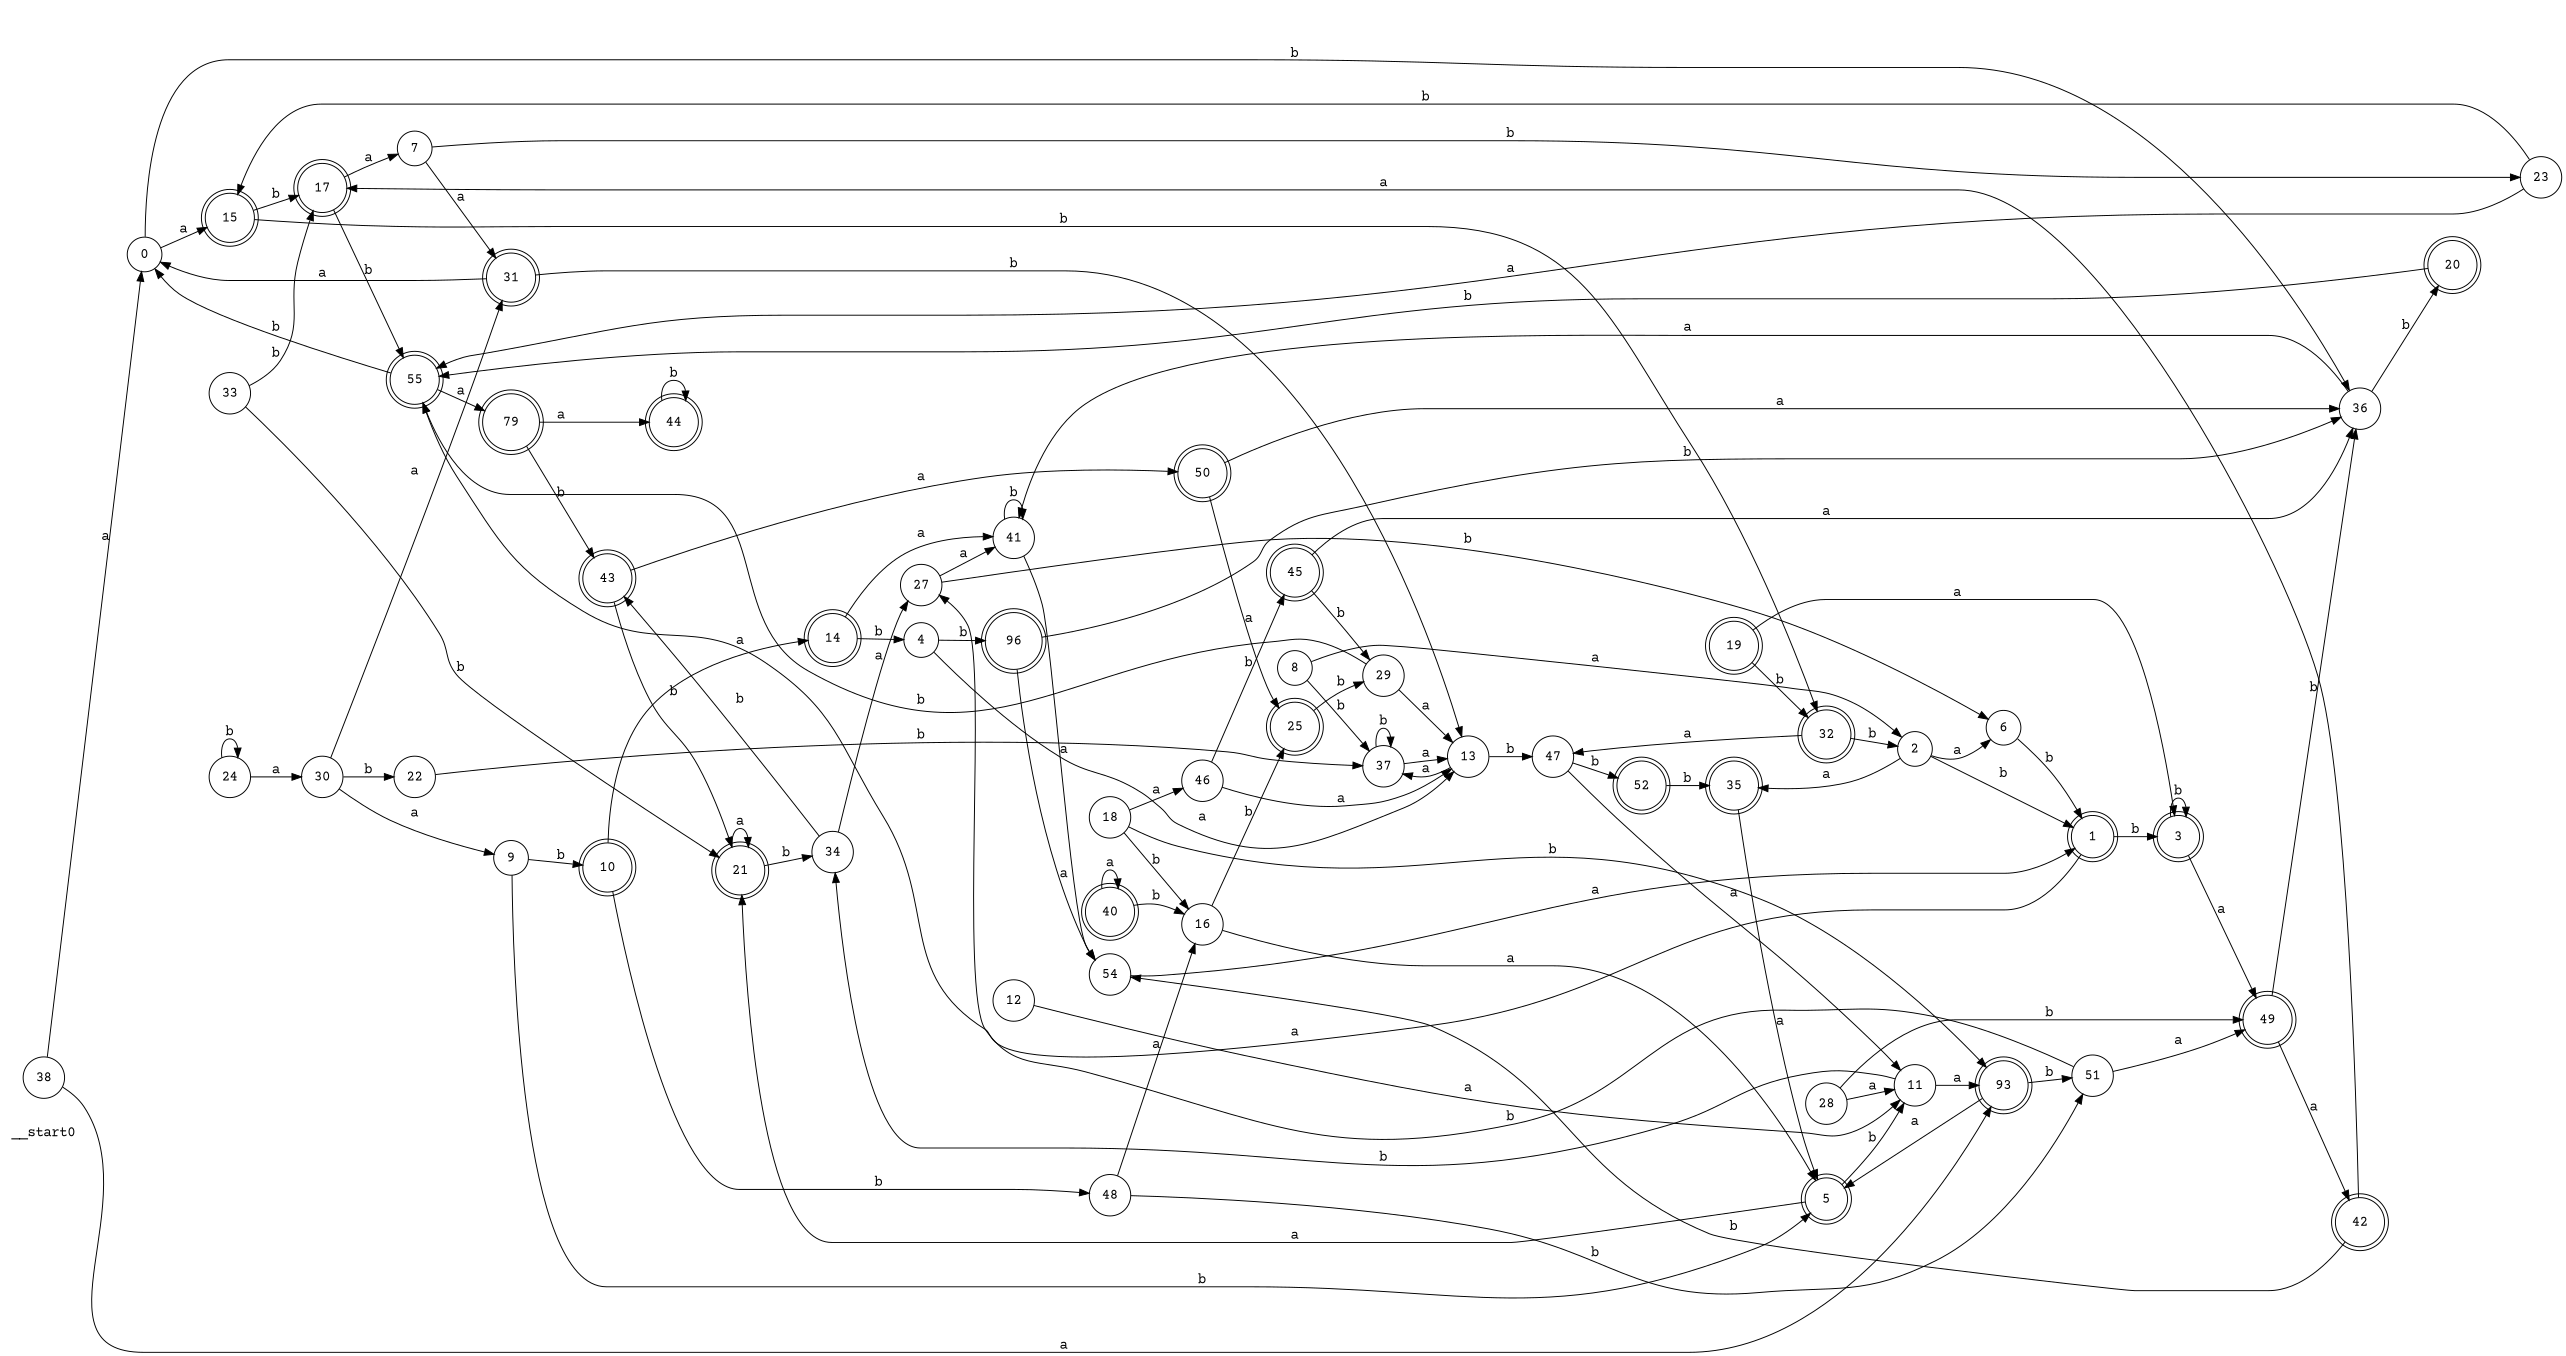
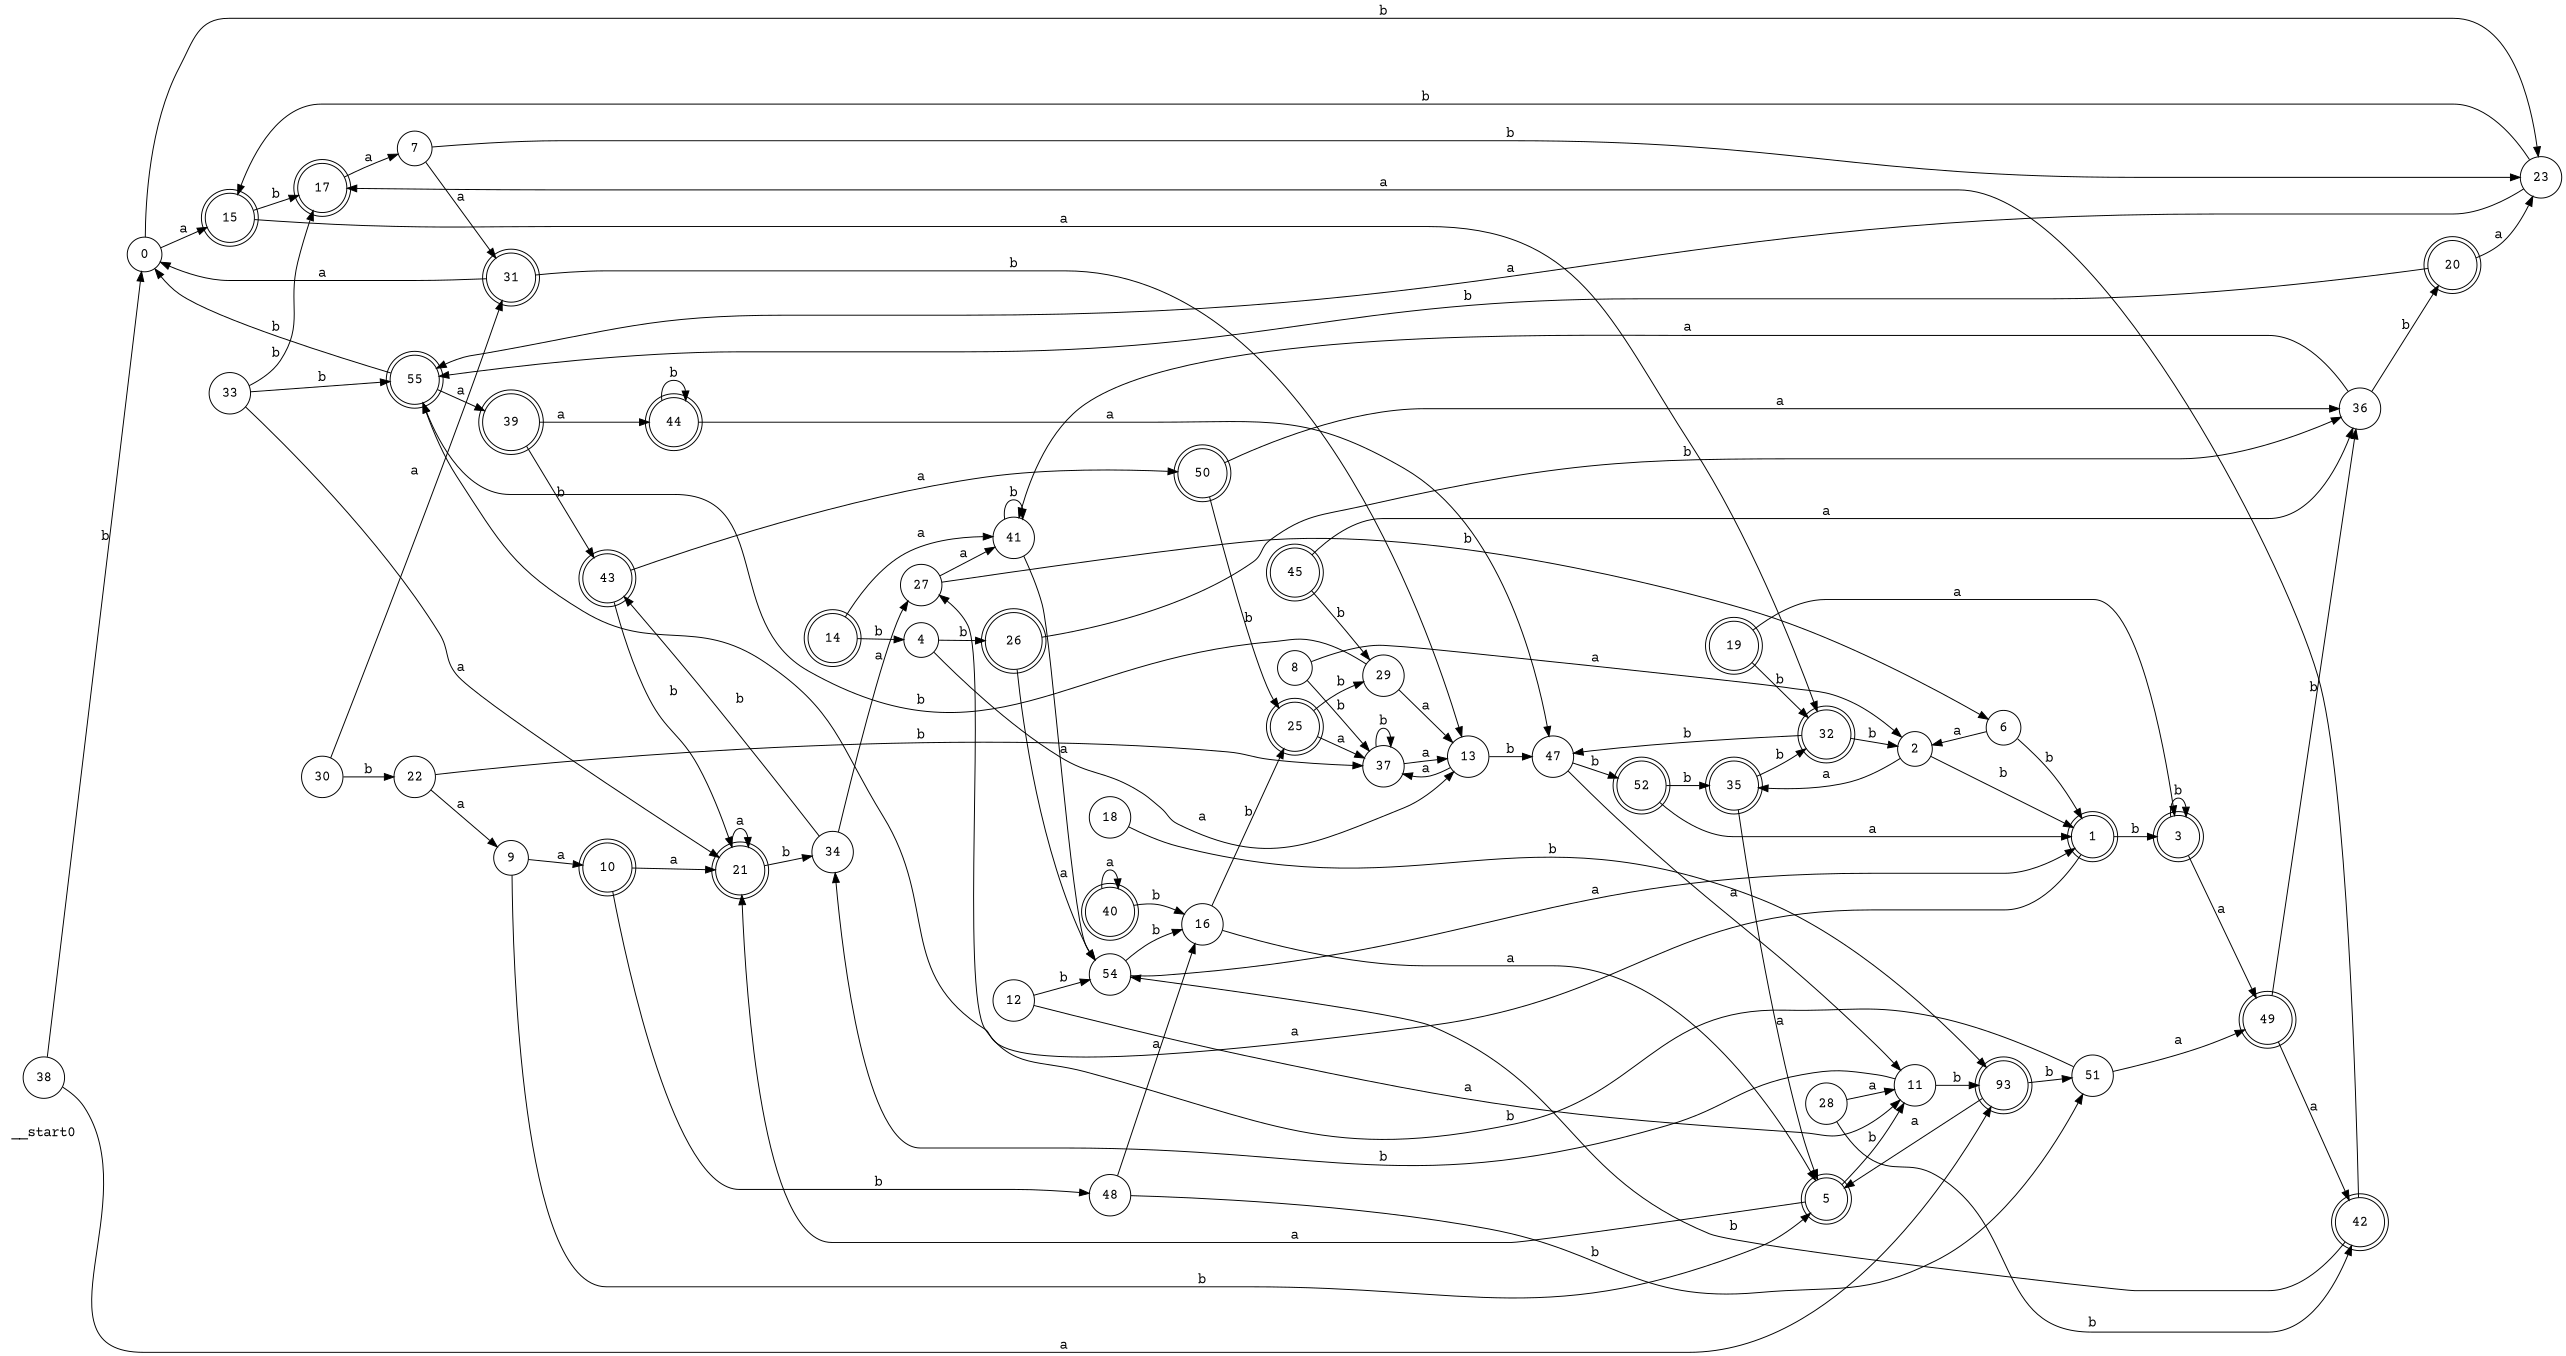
(1246, 60) -> (1299, 18)
(1064, 219) -> (1064, 219)
none -> (2508, 237)
(363, 272) -> (316, 387)
(511, 422) -> (511, 422)
none -> (1208, 422)
(106, 536) -> (106, 536)
(1249, 618) -> (1249, 618)
(1014, 641) -> (1014, 641)
(461, 667) -> (461, 667)
(658, 700) -> (669, 869)
(1688, 734) -> (1688, 734)
none -> (1337, 745)
(1958, 758) -> (1964, 737)
none -> (1778, 766)
(230, 777) -> none
(1202, 781) -> none
(409, 828) -> (460, 815)
none -> (1856, 837)
(561, 855) -> (561, 855)
(1153, 867) -> (1148, 944)
none -> (1057, 989)
(2025, 1020) -> (2063, 1328)
(1957, 1078) -> (1957, 1078)
